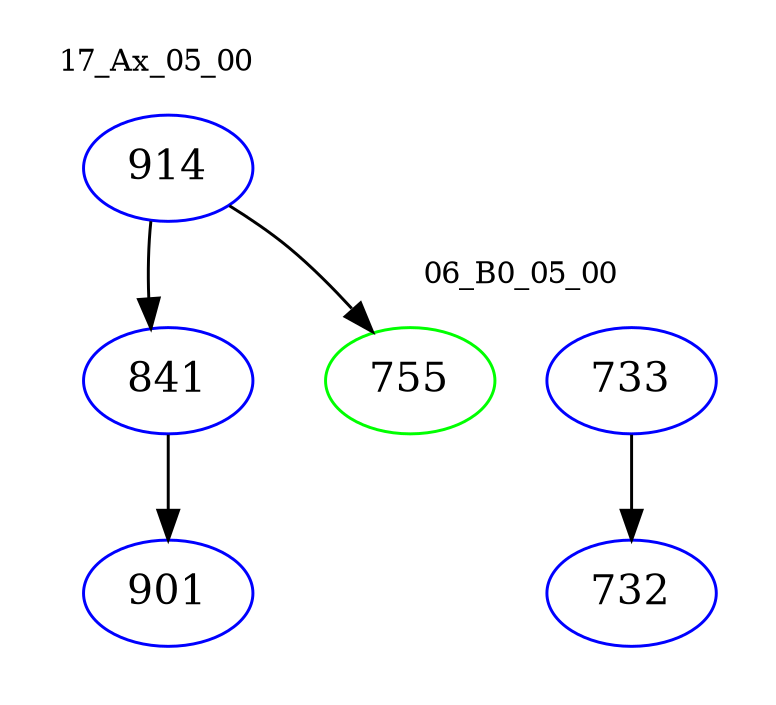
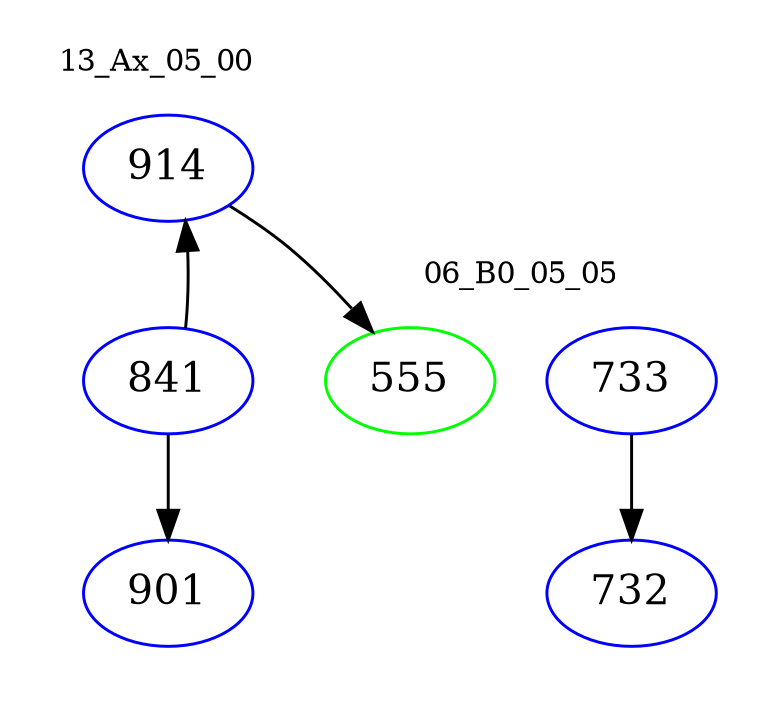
(156, 63) -> (156, 63)
(148, 260) -> (188, 290)
(521, 276) -> (521, 276)
(410, 381) -> (410, 381)
